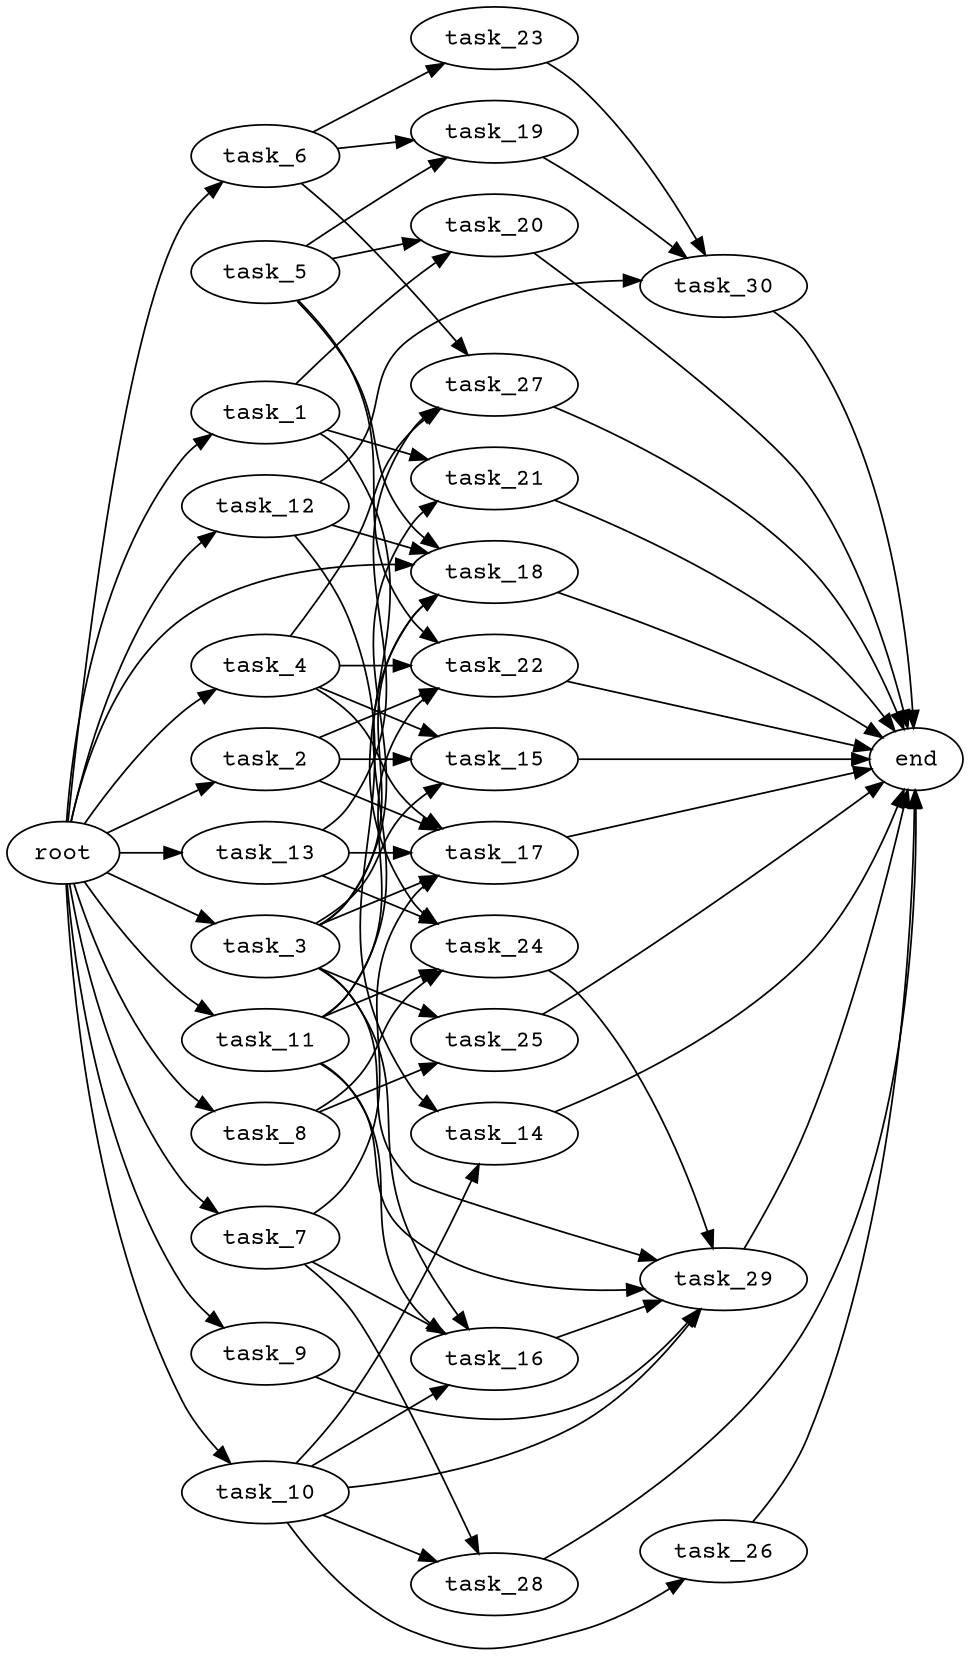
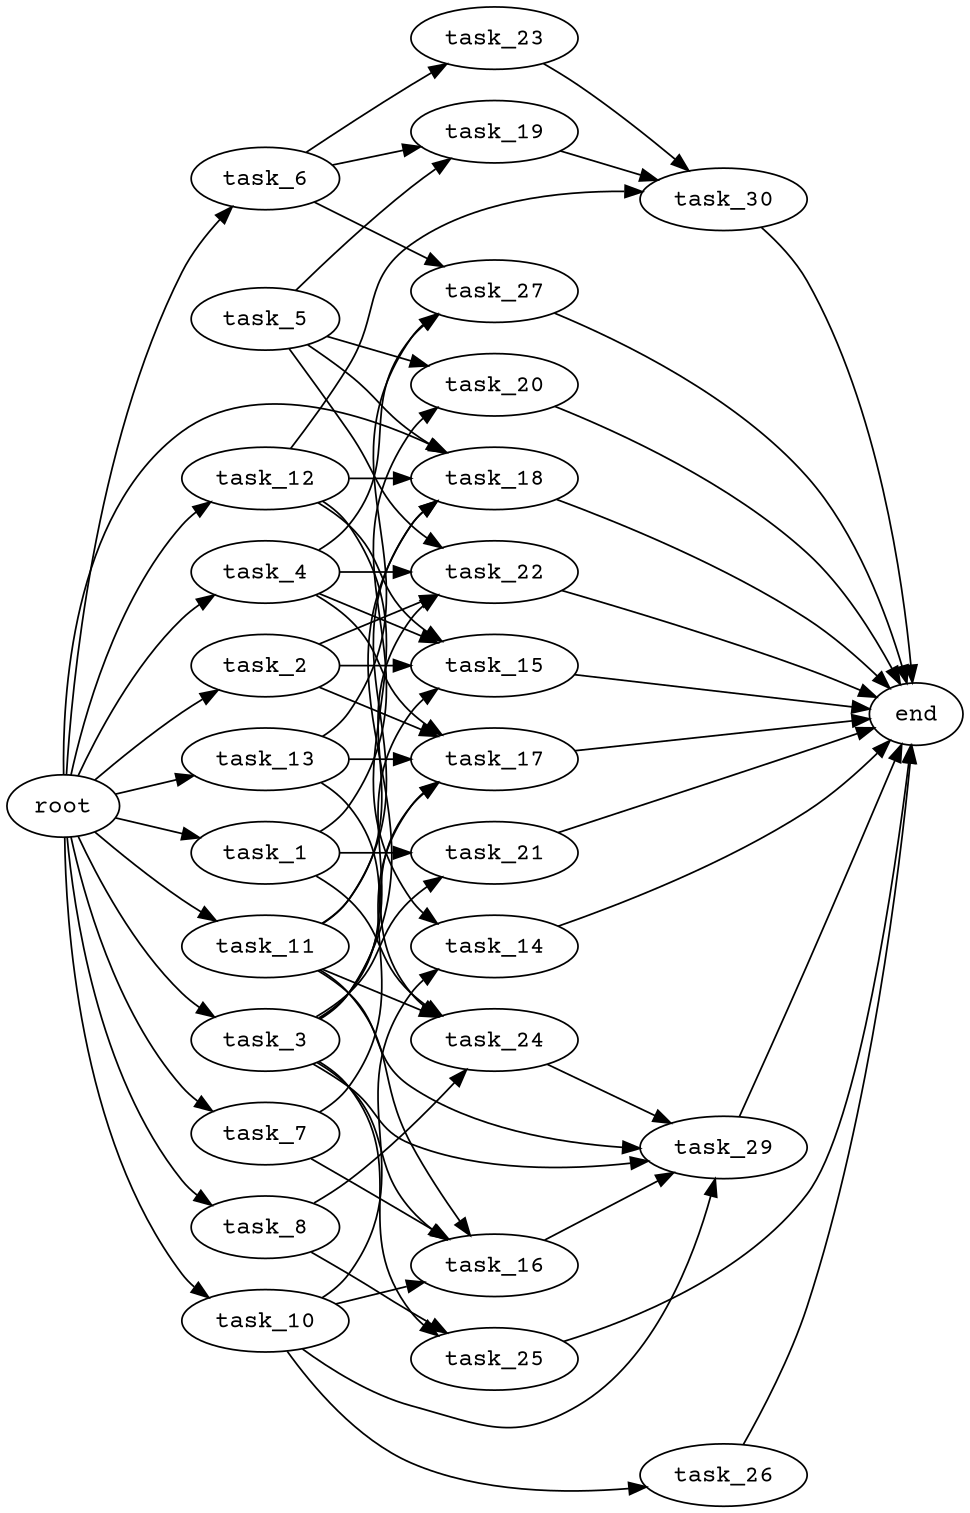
none -> (376, 564)
(265, 1354) -> none
(494, 1584) -> none
